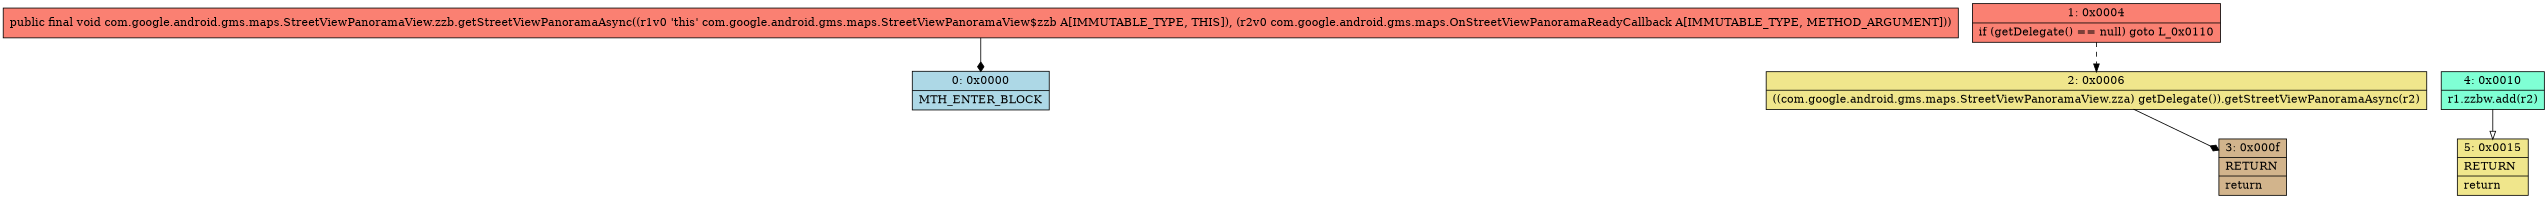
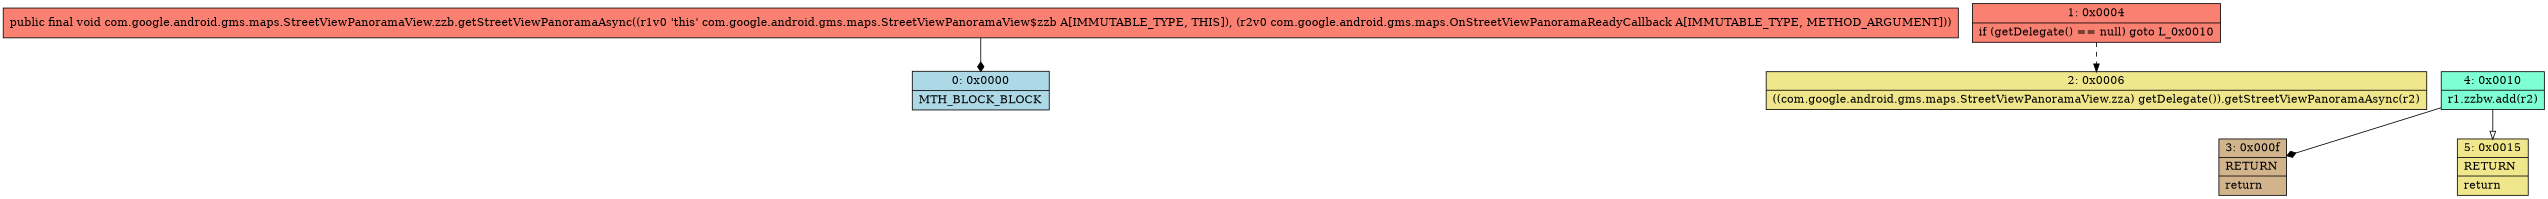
(2096, 32) -> (2096, 32)
(981, 100) -> (980, 100)
(2172, 128) -> (2369, 130)
